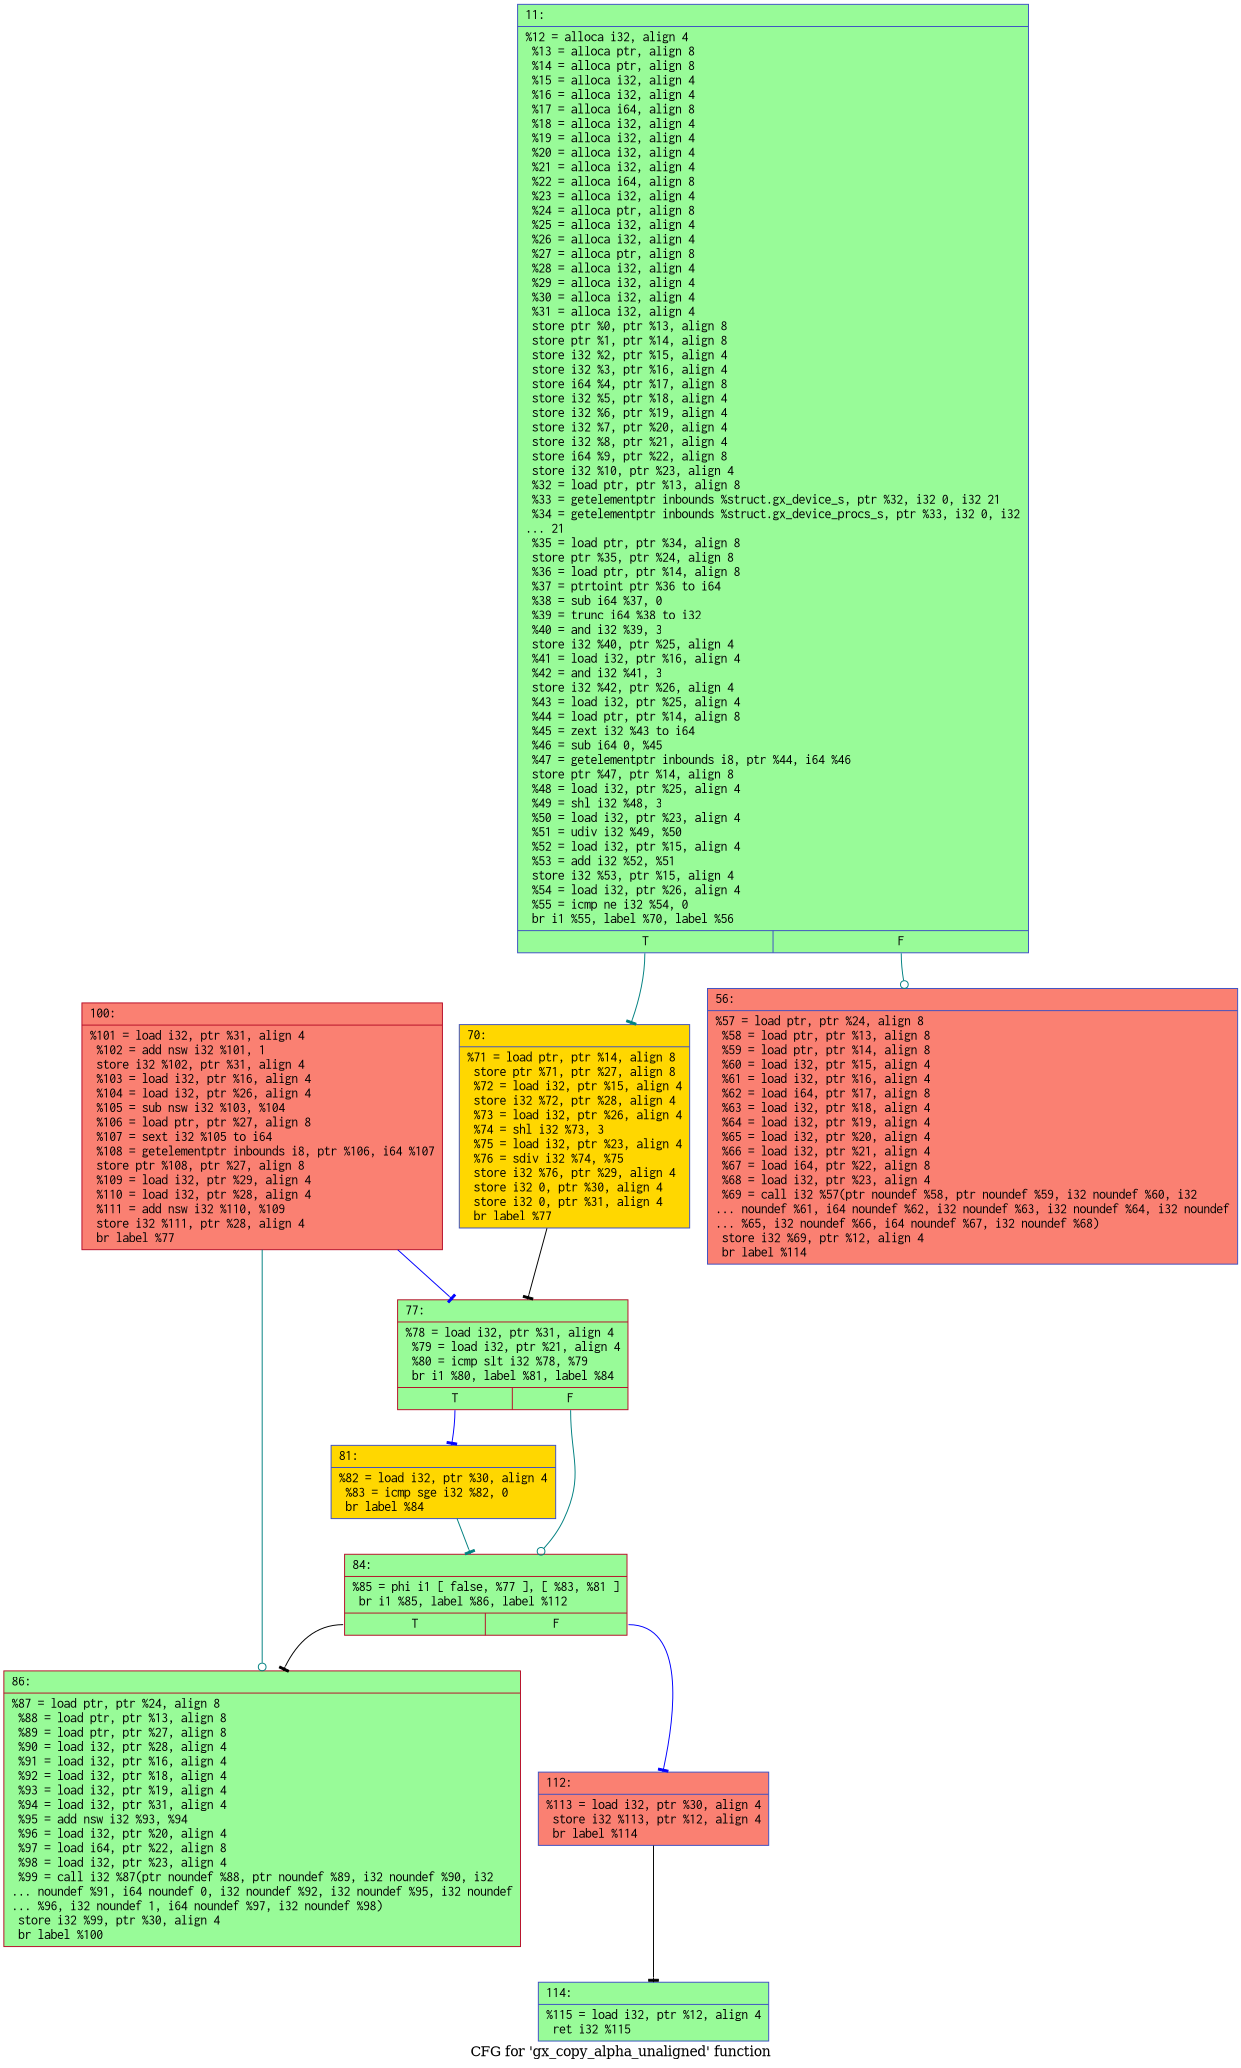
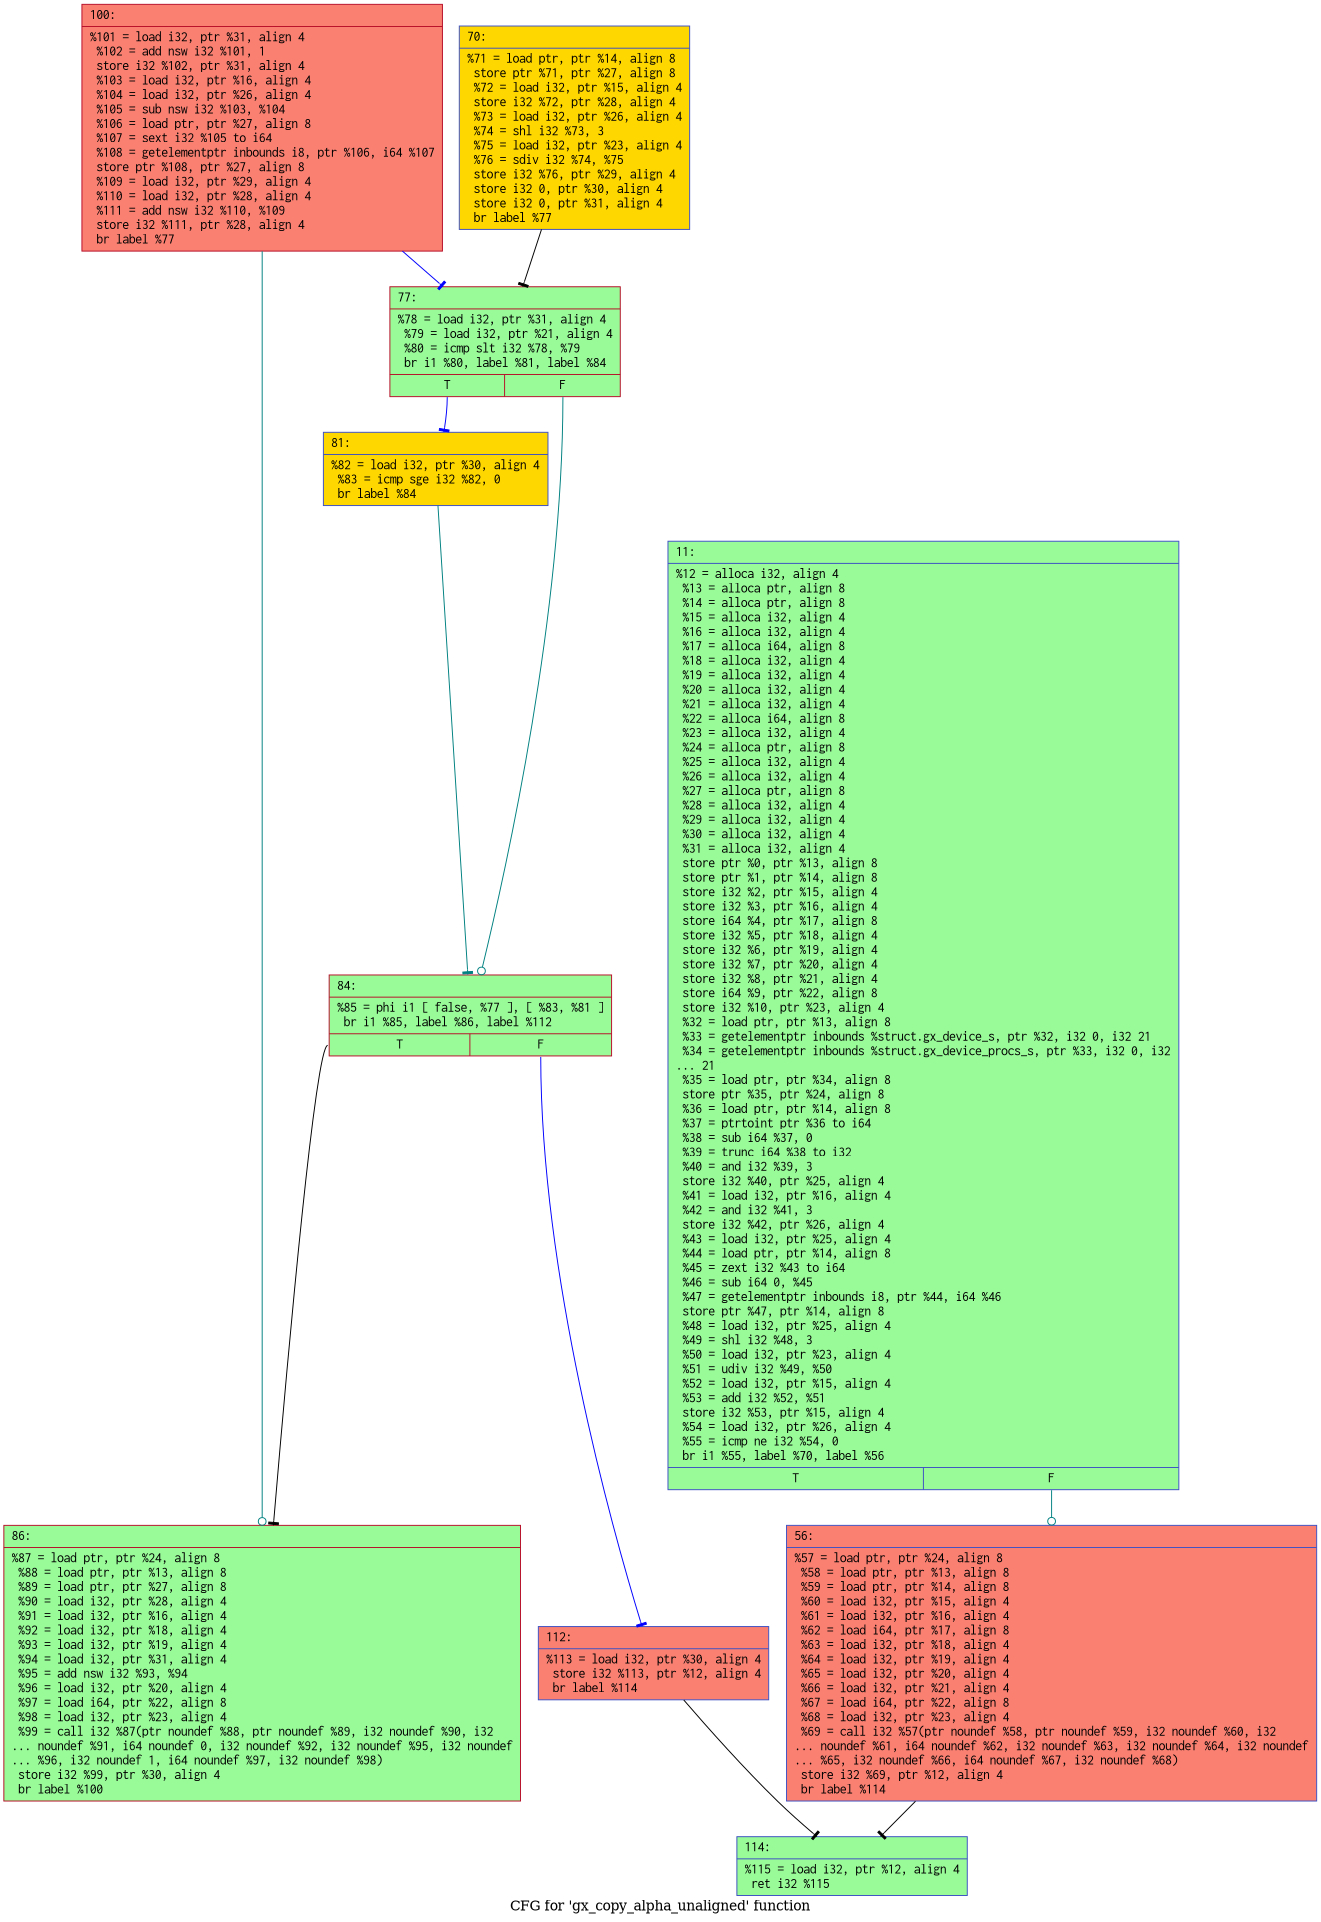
(641, 987) -> none
none -> (900, 1817)
